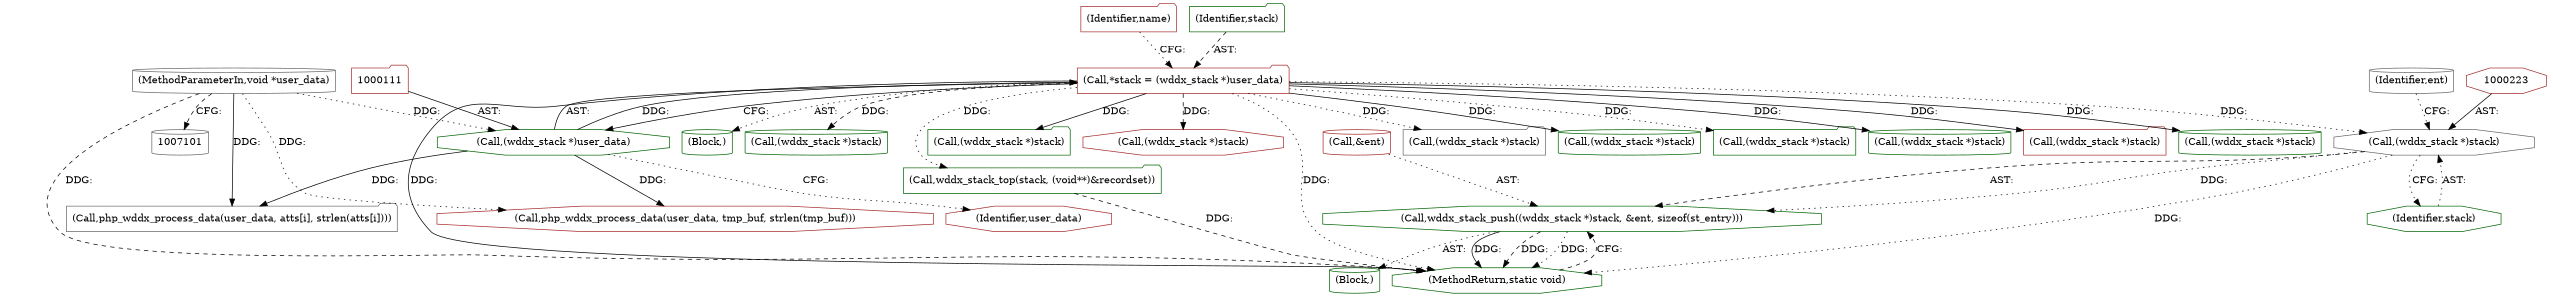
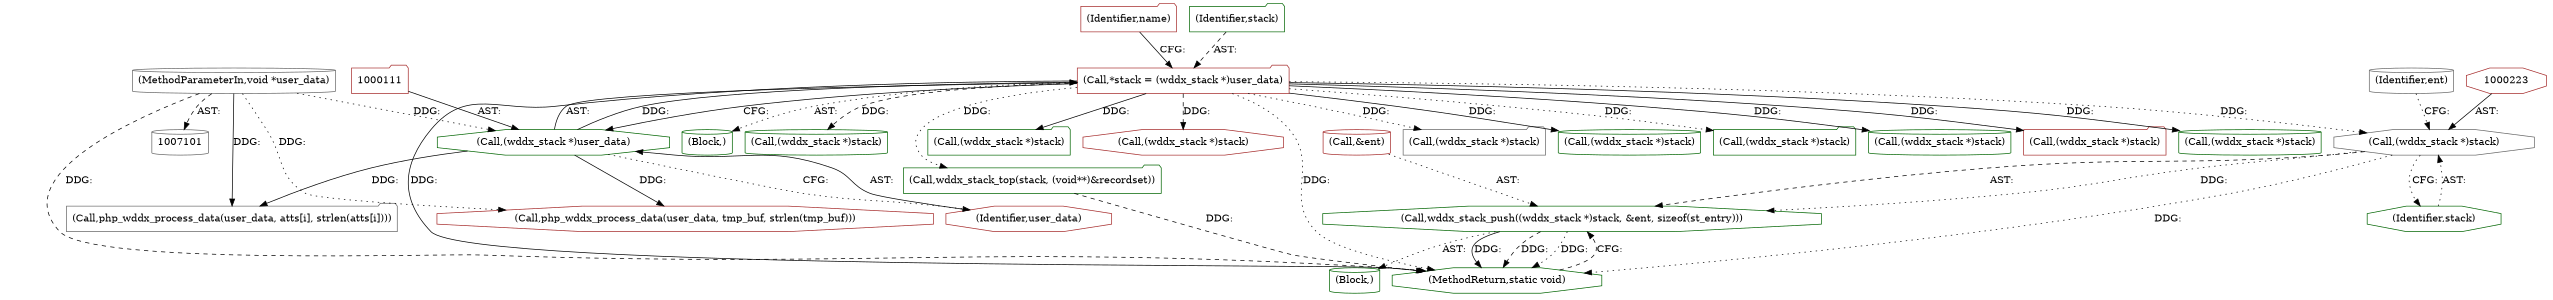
(1153, 47) -> (1153, 47)
(211, 112) -> (211, 112)
none -> (811, 161)
